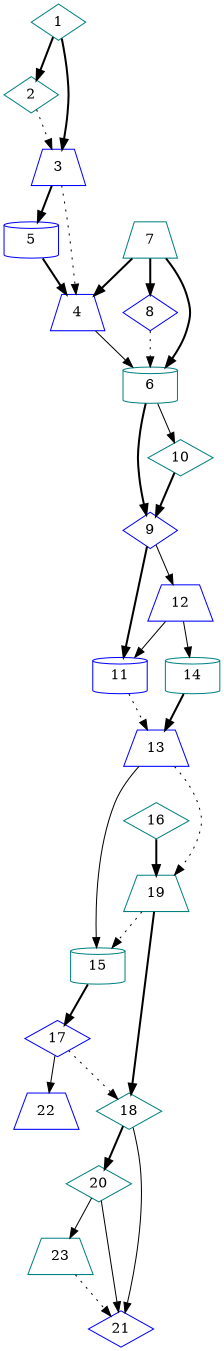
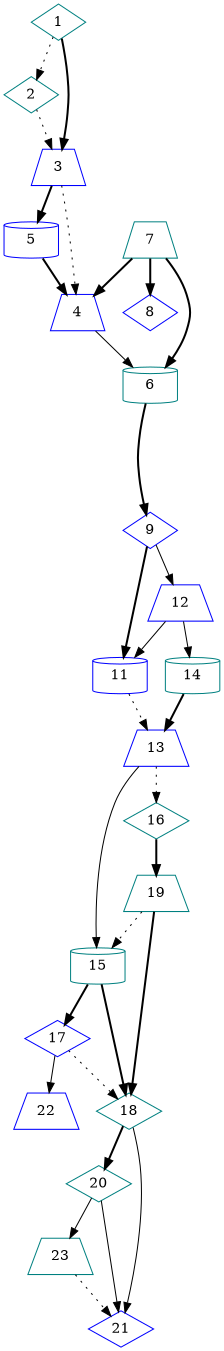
(47, 54) -> (47, 54)
(150, 344) -> none
(180, 458) -> none
(201, 816) -> (156, 780)
none -> (113, 1034)
